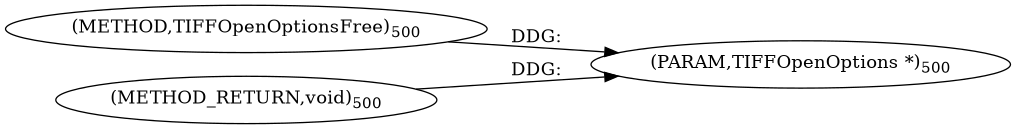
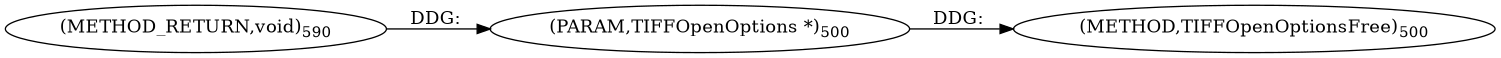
(526, 47) -> (955, 29)
(367, 98) -> (317, 27)
